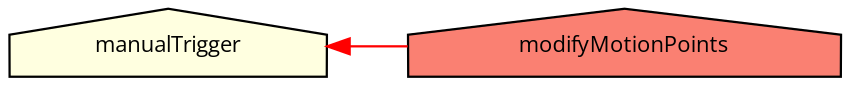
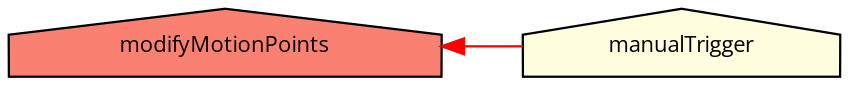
(379, 46) -> (494, 46)
